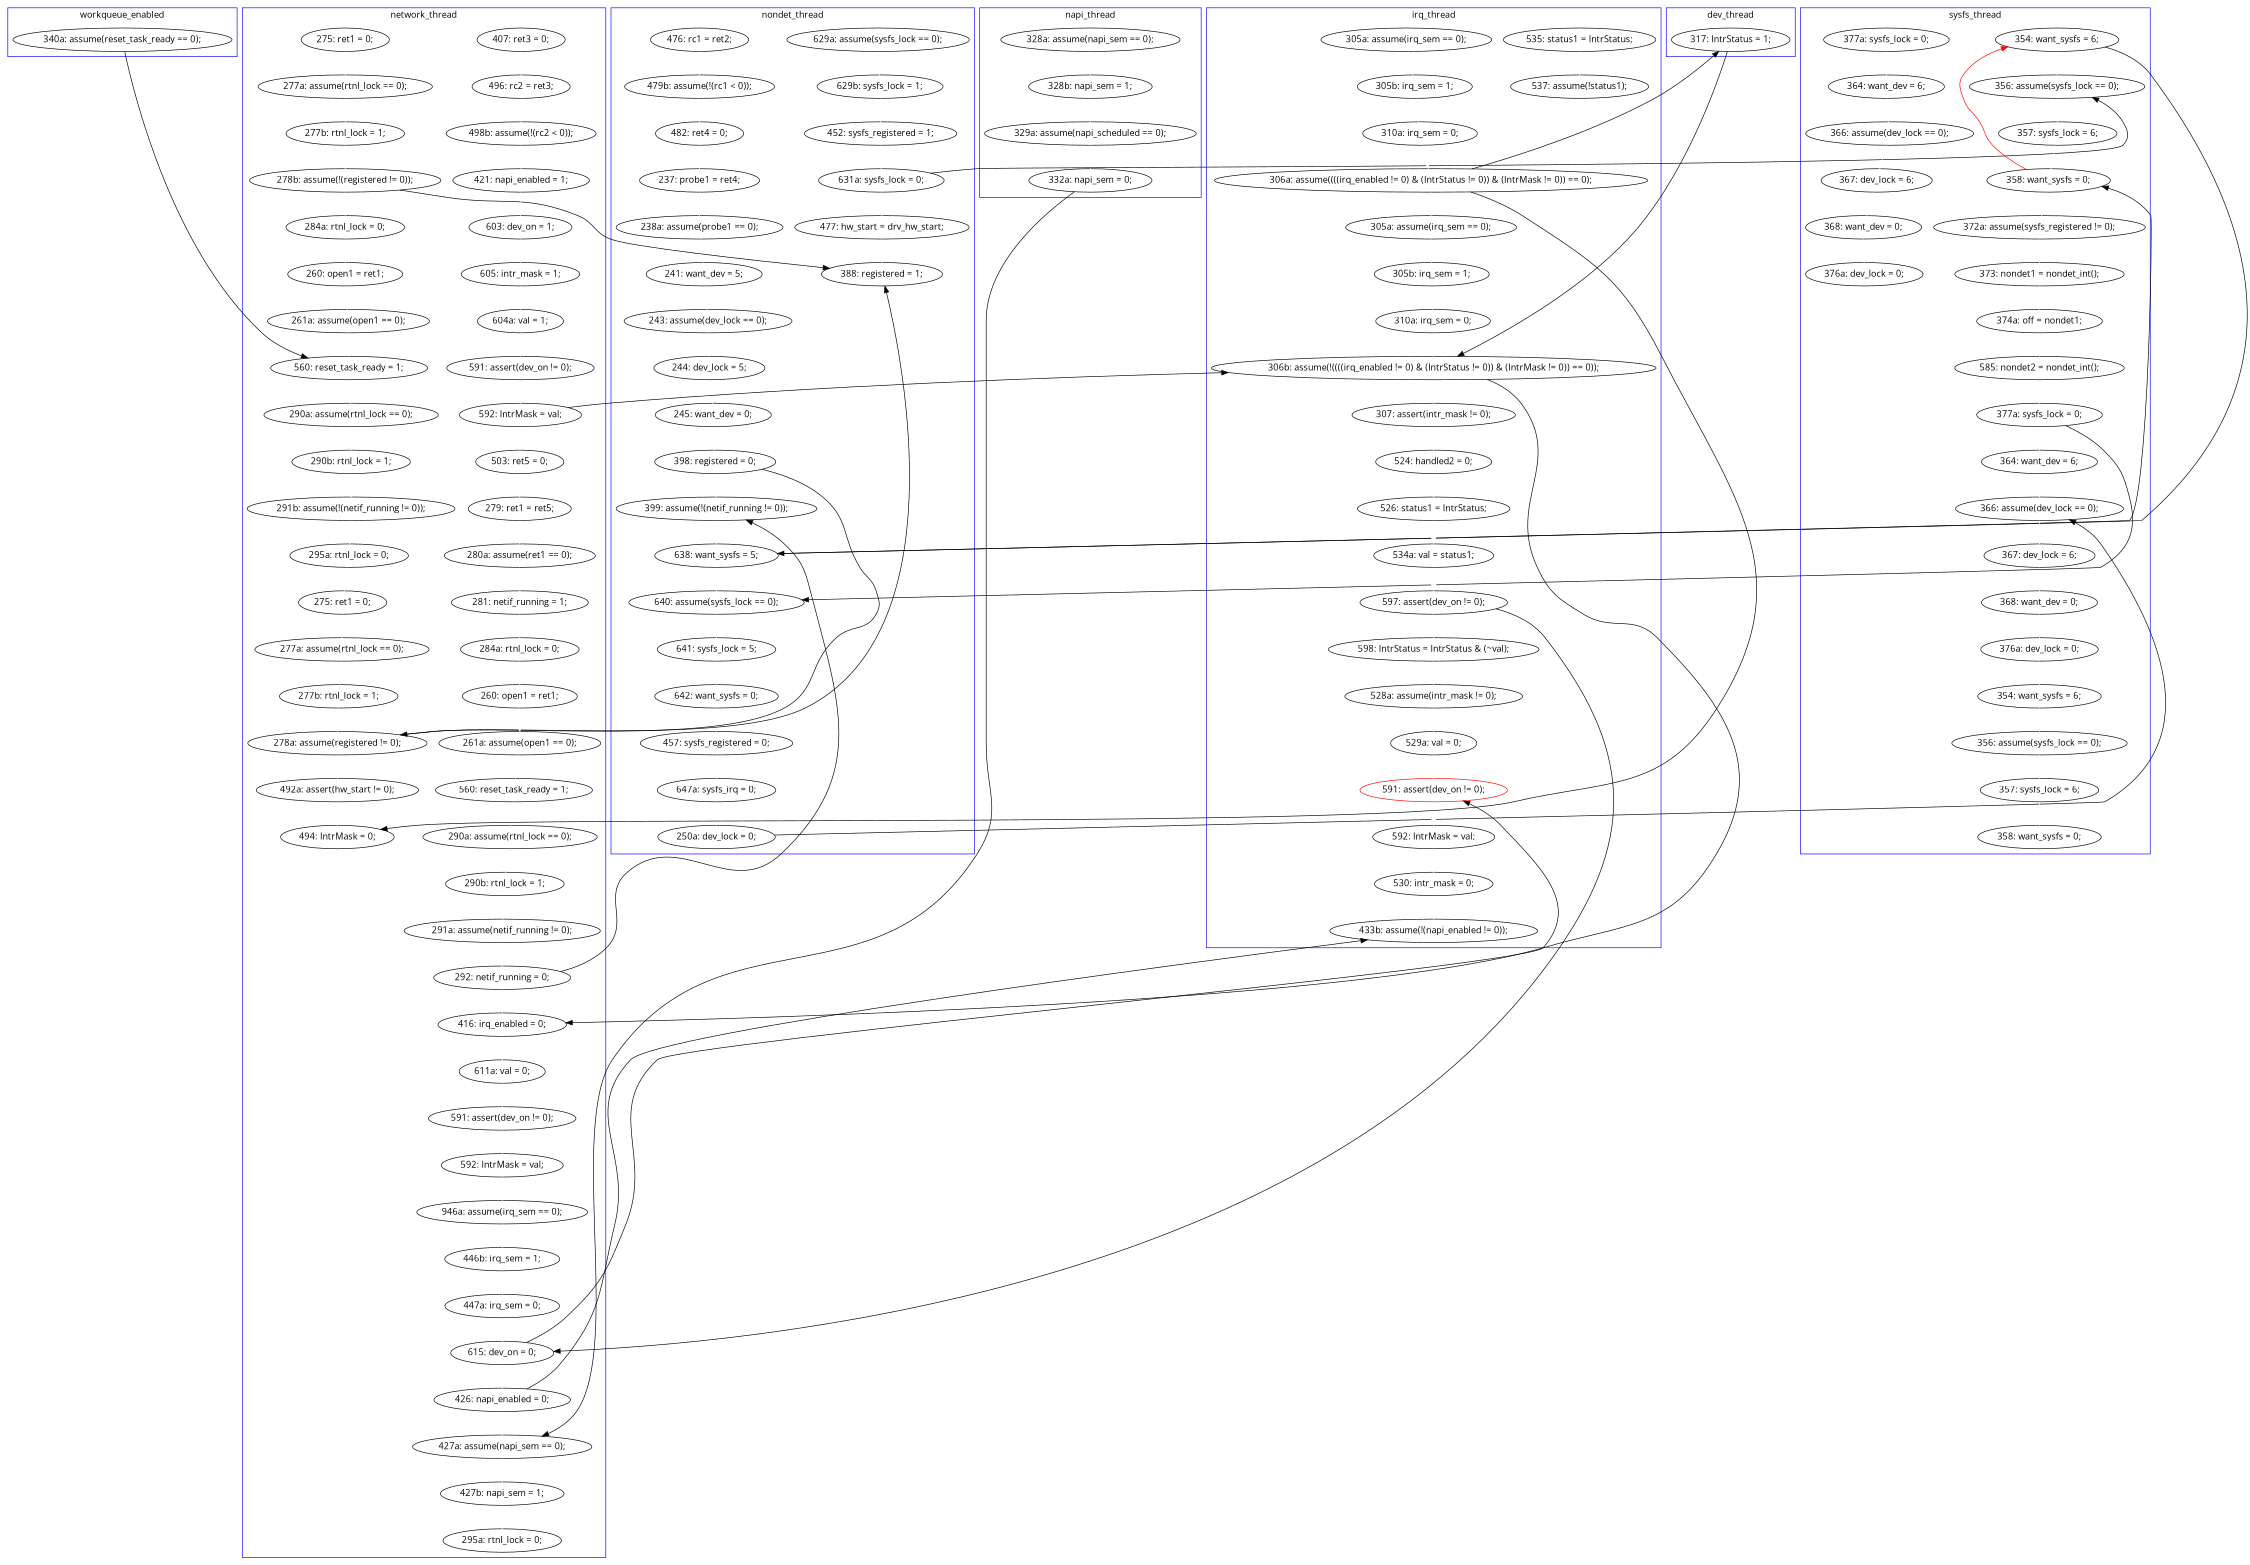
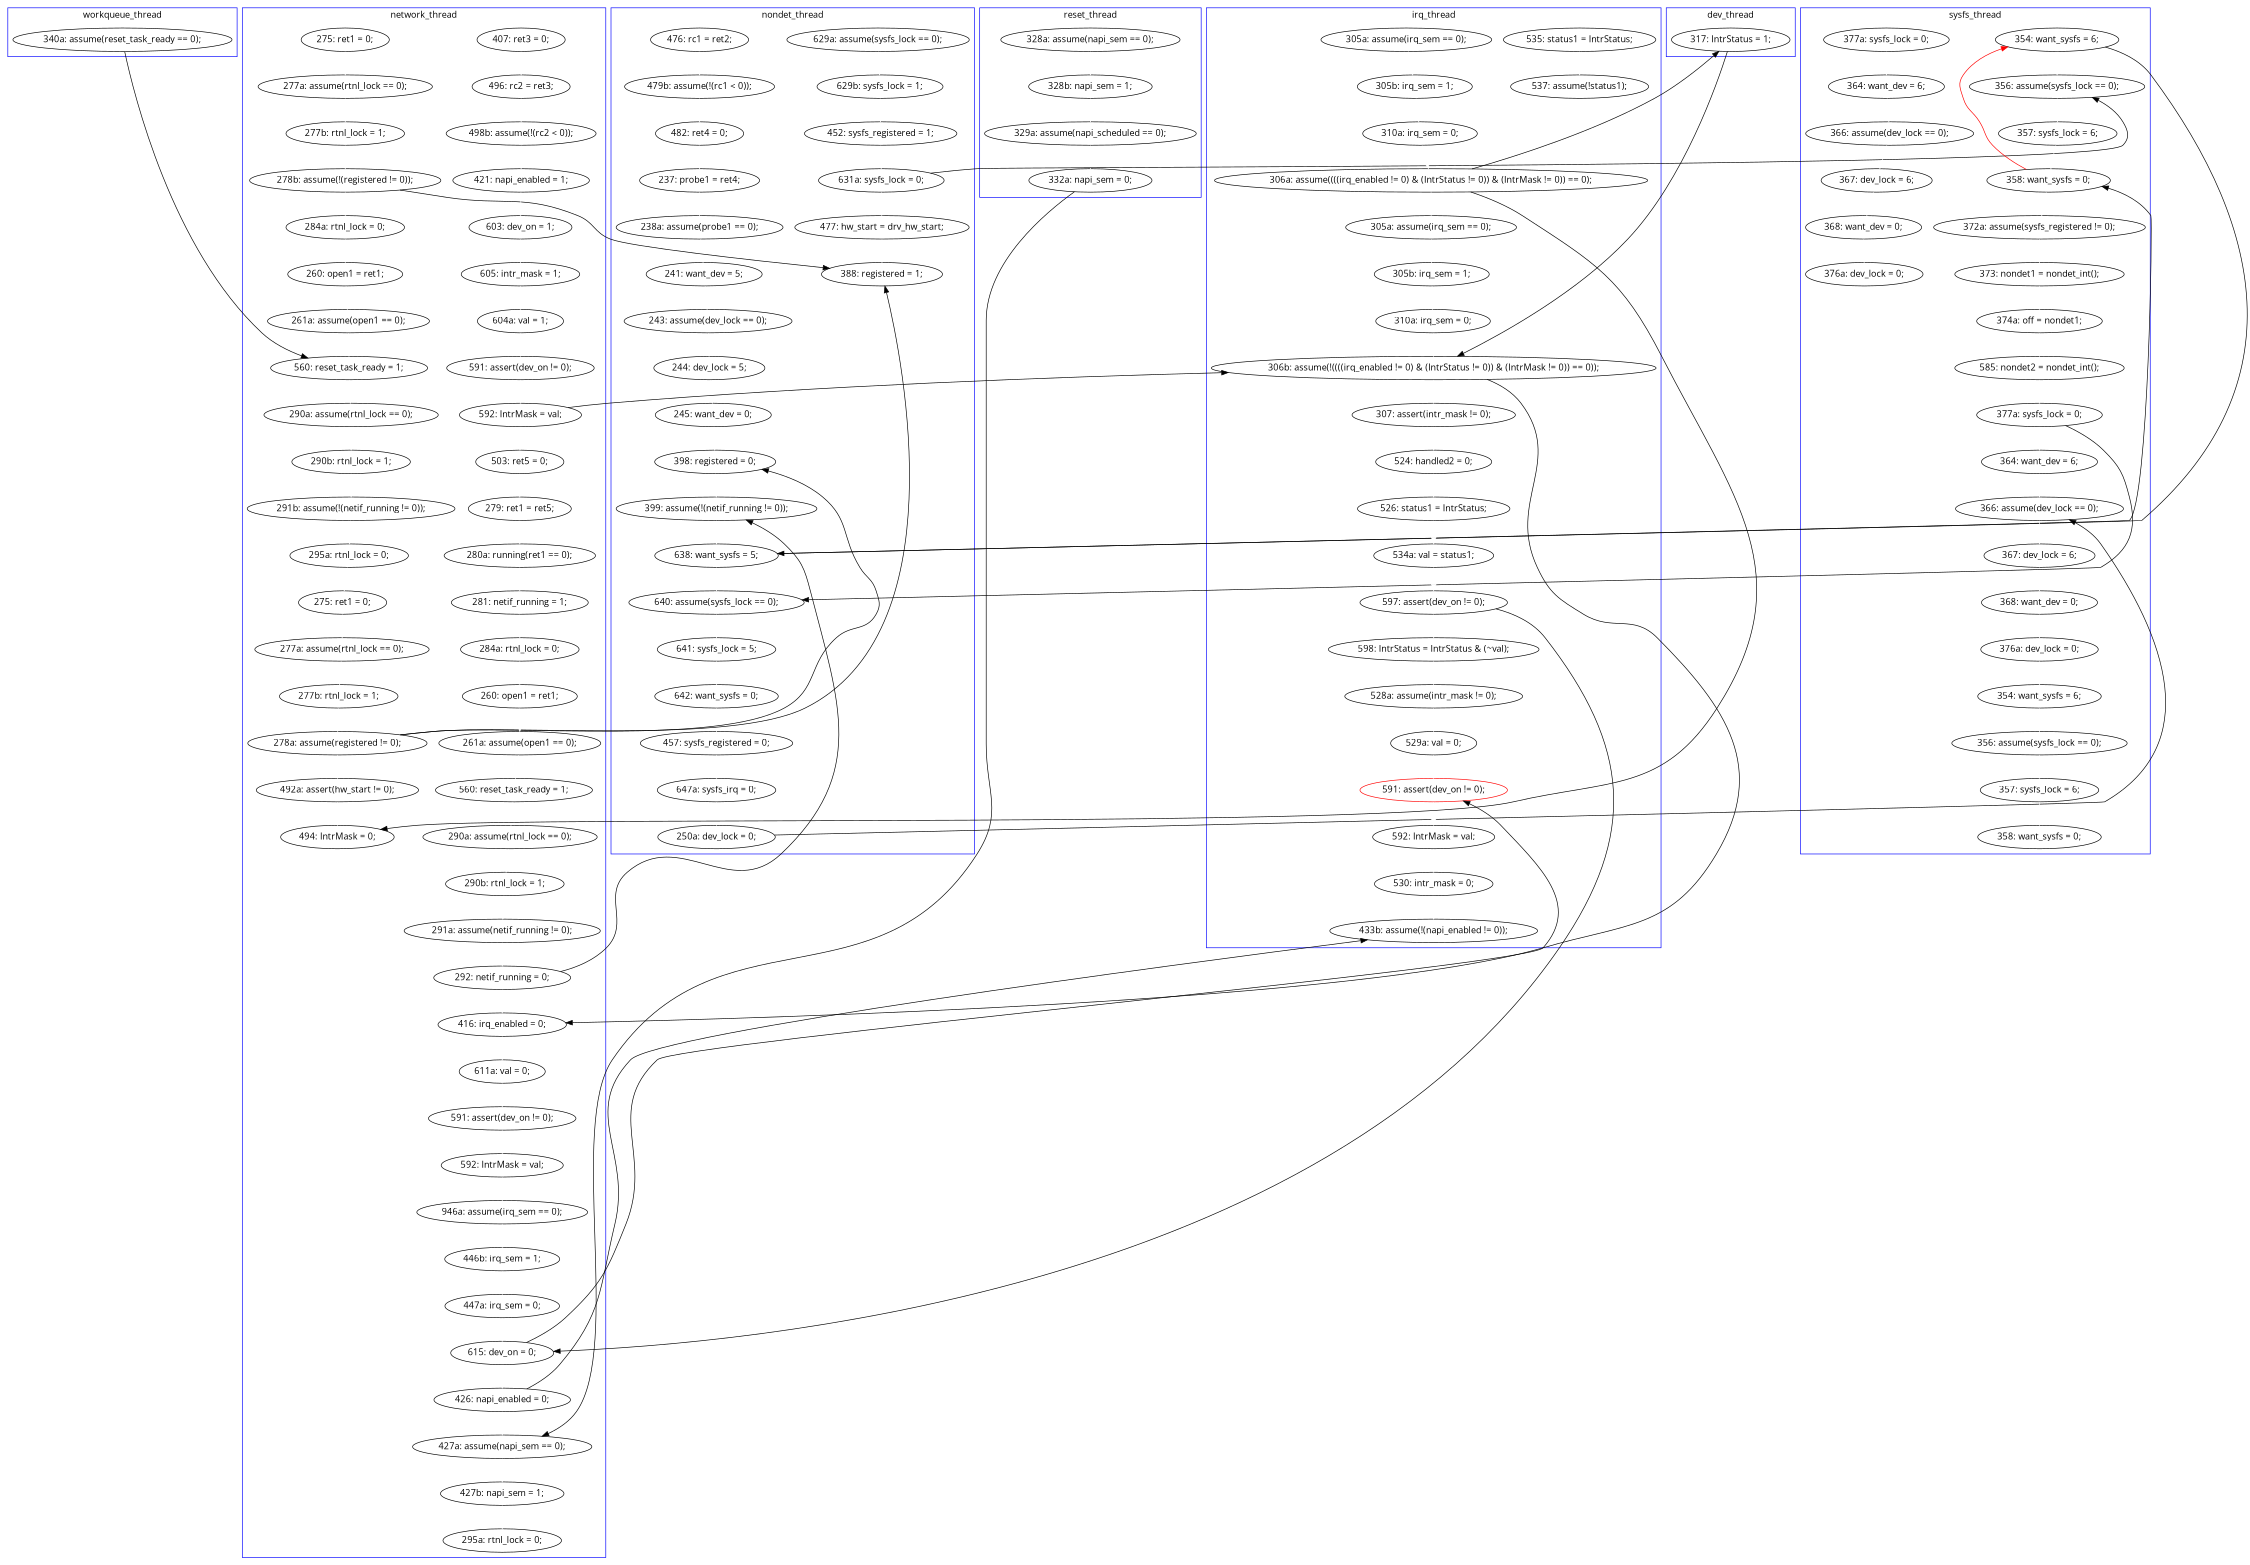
(122, 15) -> (122, 15)
(1090, 15) -> (1090, 15)
(520, 556) -> (520, 556)
(764, 715) -> (775, 711)
